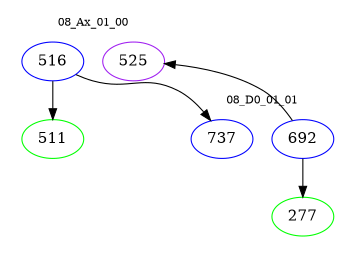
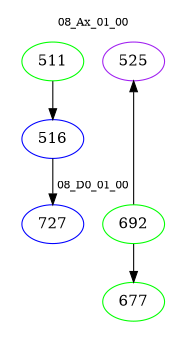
(53, 95) -> (53, 95)
(262, 101) -> (93, 186)
(222, 139) -> (53, 224)
(303, 139) -> (134, 224)
(303, 217) -> (134, 302)
